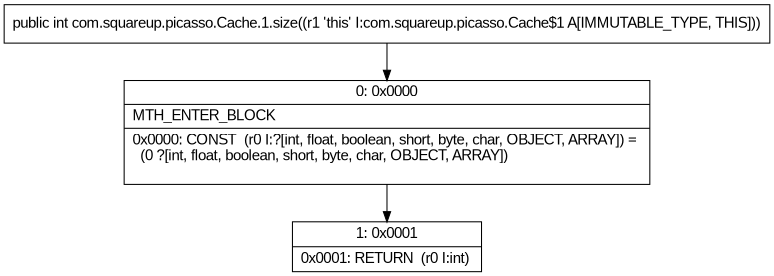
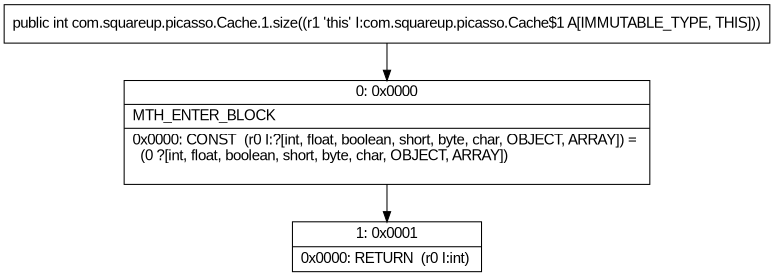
(387, 259) -> (387, 259)
